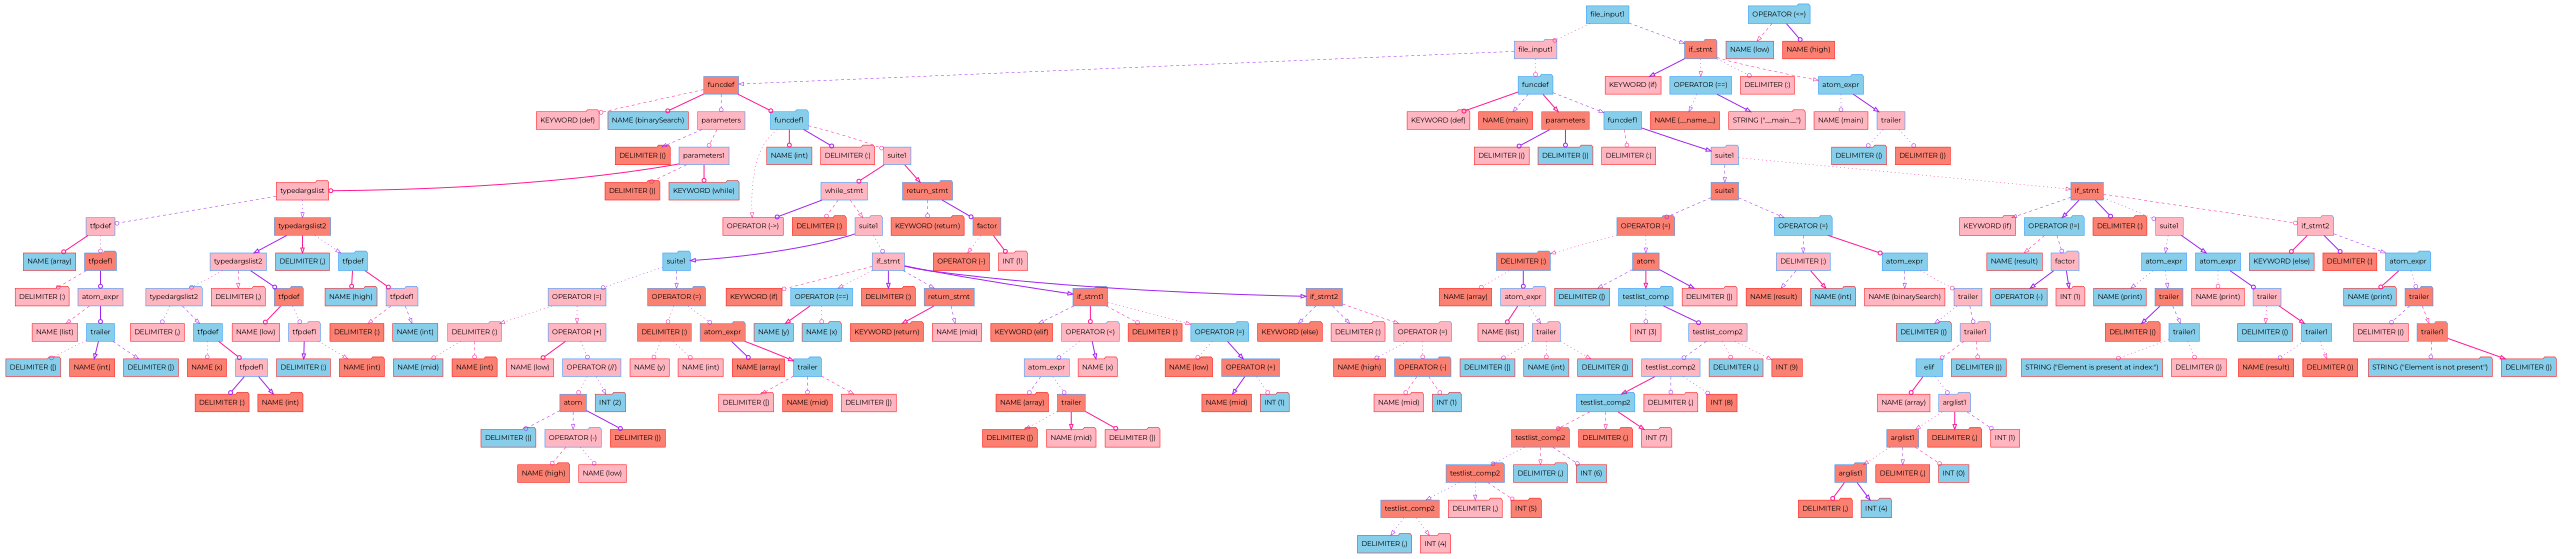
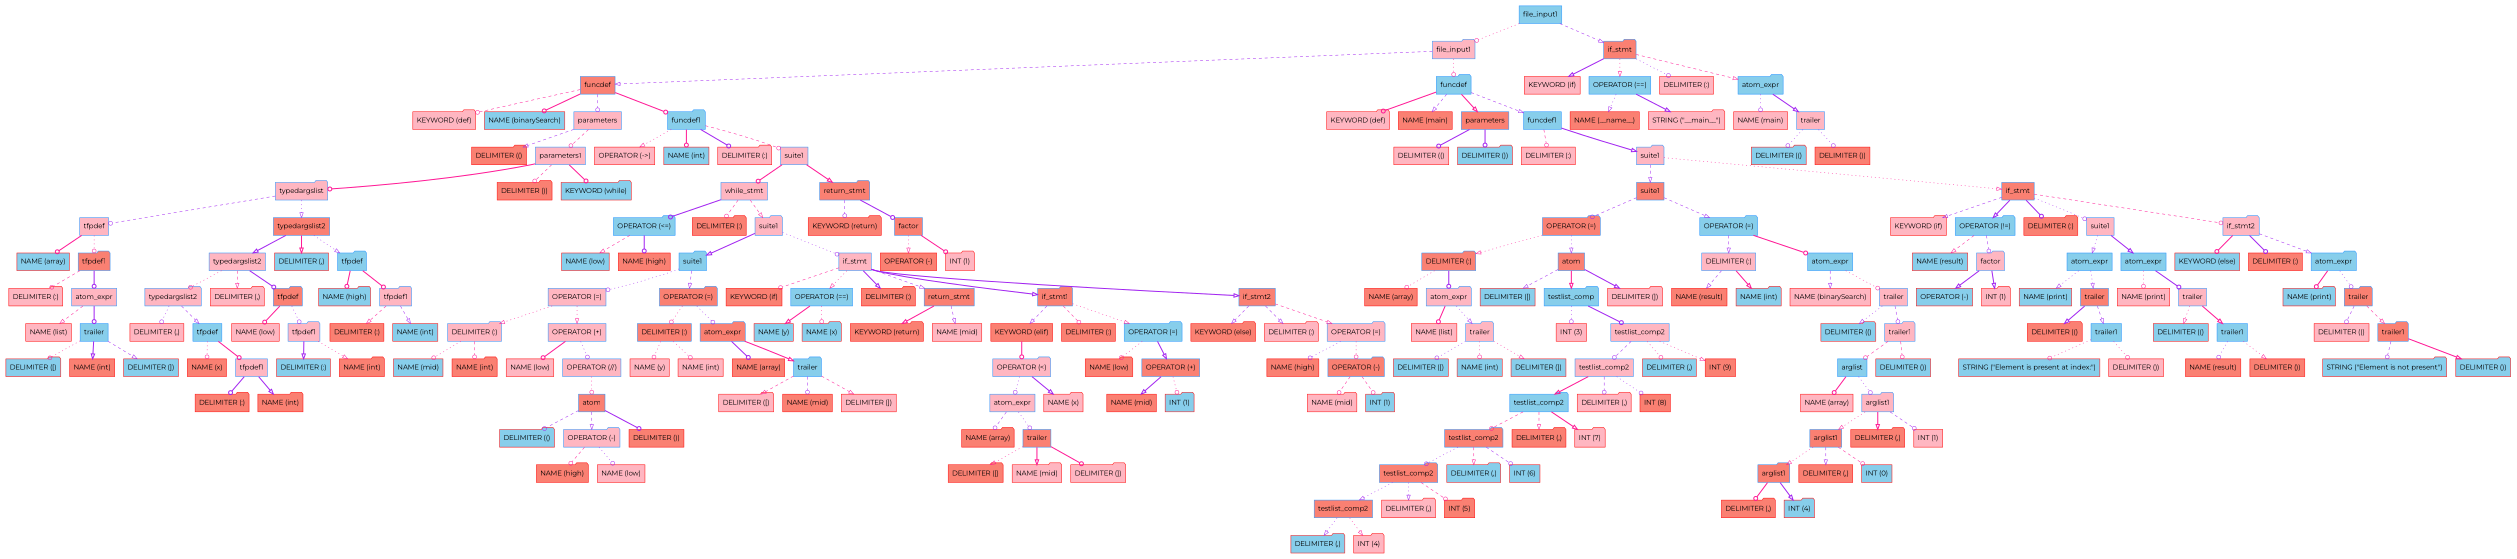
(303, 191) -> (302, 191)
(801, 208) -> (697, 208)
(1090, 313) -> (1022, 348)
(1929, 368) -> (1852, 368)
(610, 403) -> none
